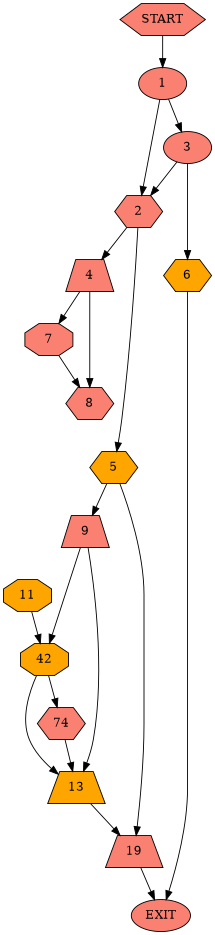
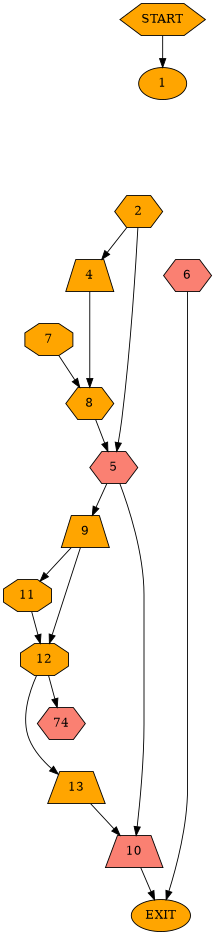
(163, 20) -> (163, 20)
(163, 84) -> (163, 84)
(152, 143) -> none
(188, 148) -> none
(139, 212) -> (139, 212)
(90, 276) -> (90, 276)
(188, 276) -> (188, 276)
(72, 304) -> none
(49, 340) -> (49, 340)
(90, 404) -> (90, 404)
none -> (100, 431)
(114, 468) -> (114, 468)
(85, 532) -> (85, 532)
(99, 656) -> (59, 561)
(44, 660) -> (44, 660)
(68, 751) -> none
(134, 852) -> (134, 852)
(161, 916) -> (161, 916)
